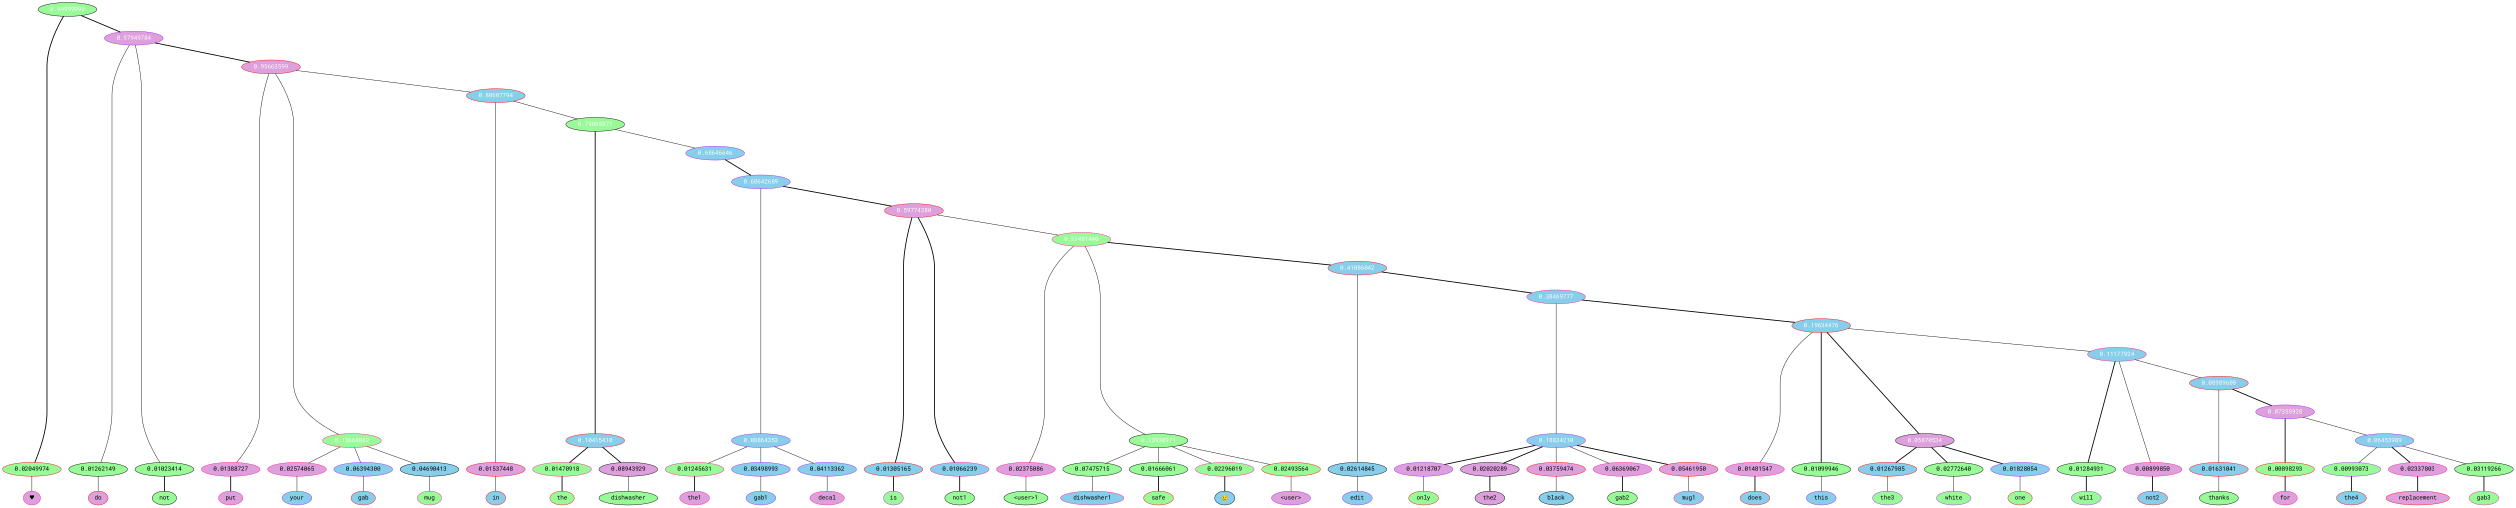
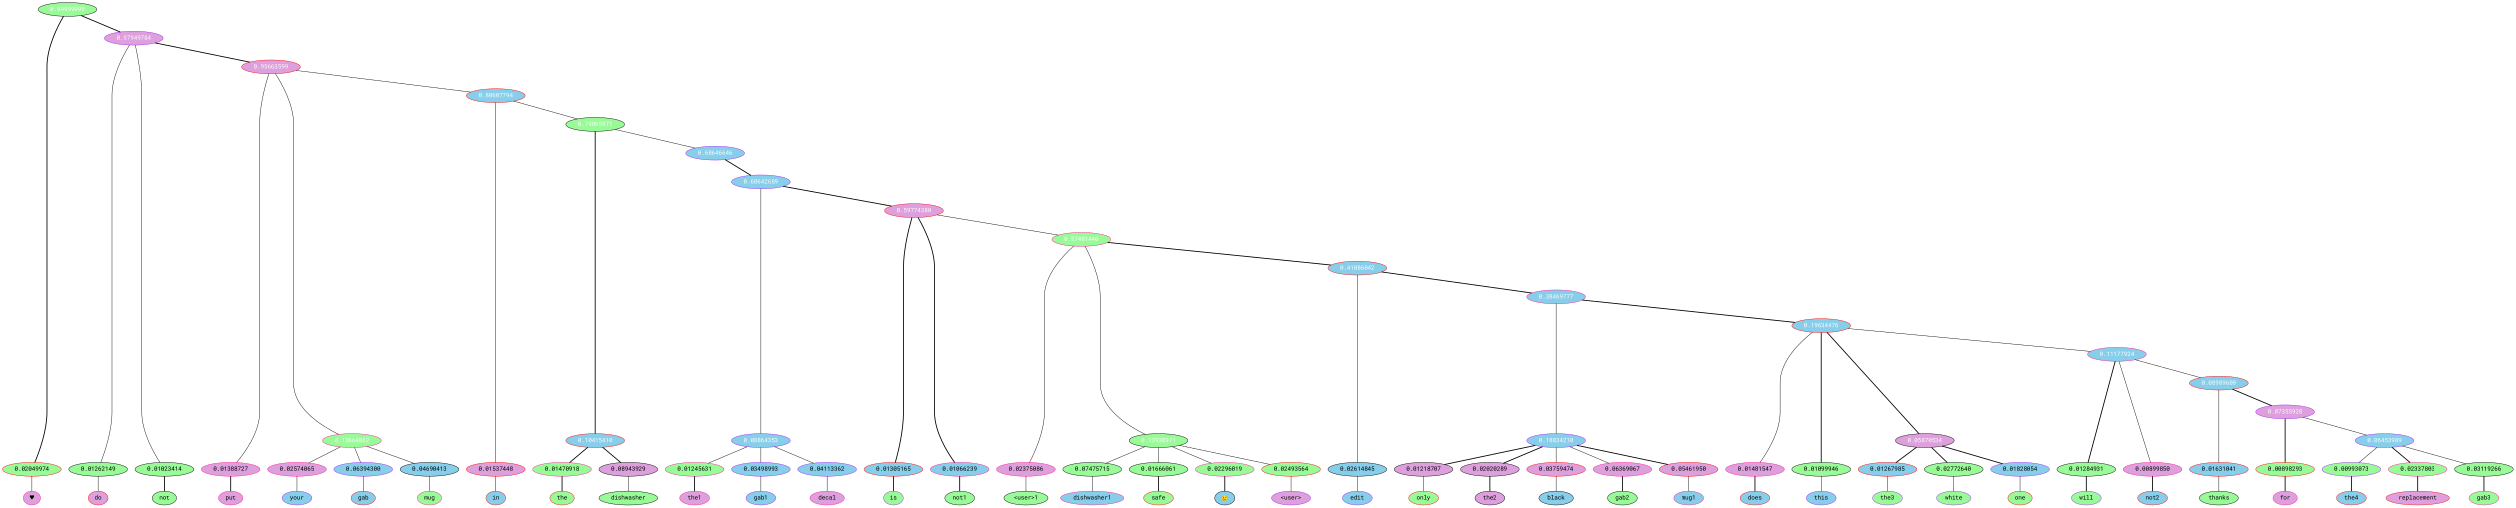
(1424, 469) -> (1424, 469)
(2418, 469) -> (2418, 469)
